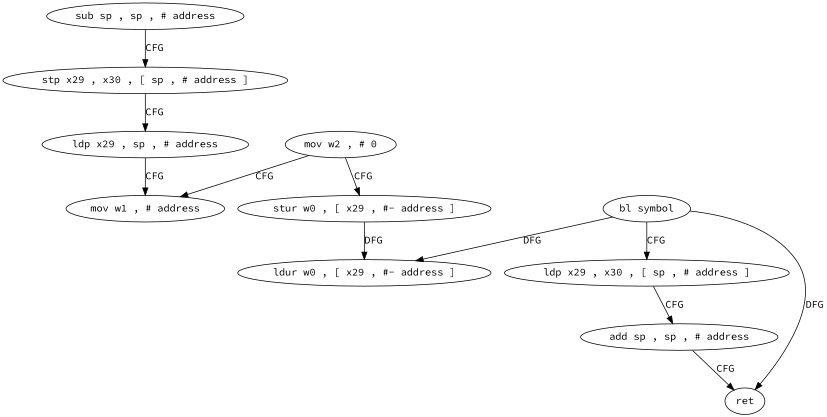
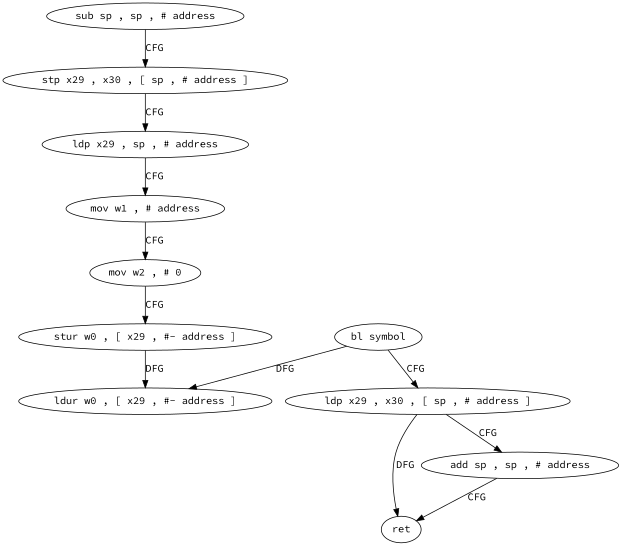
(248, 175) -> (145, 237)
(800, 268) -> (394, 459)
